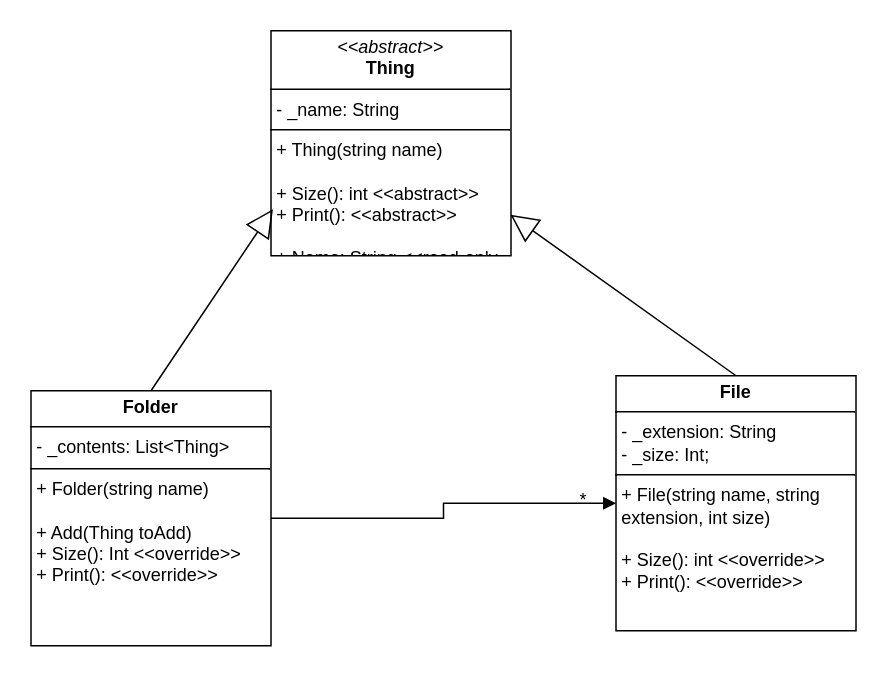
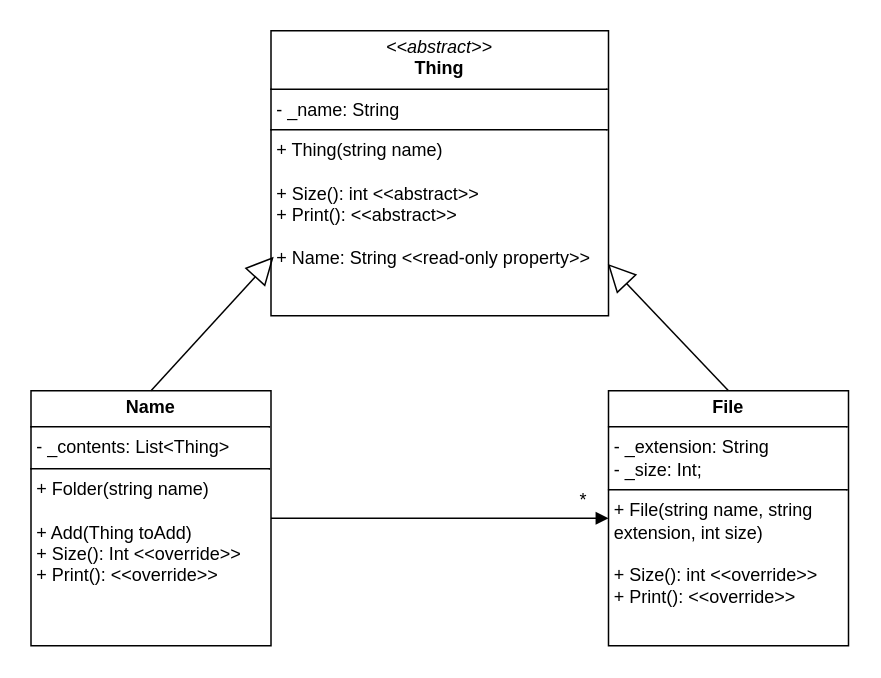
(391, 143) -> (440, 173)
(148, 456) -> (148, 456)
(736, 503) -> (728, 518)
